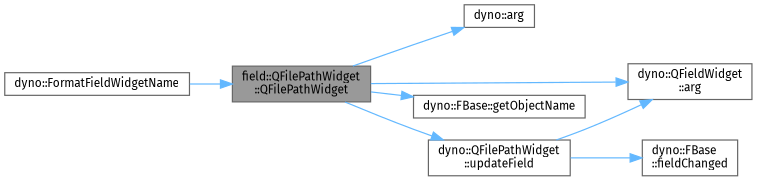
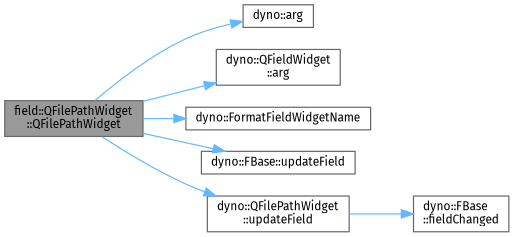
(205, 84) -> (159, 119)
(499, 107) -> (278, 163)
(599, 124) -> none
